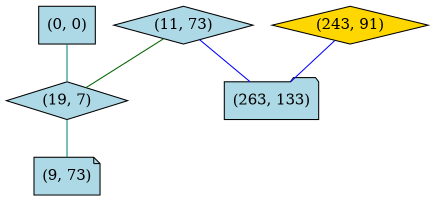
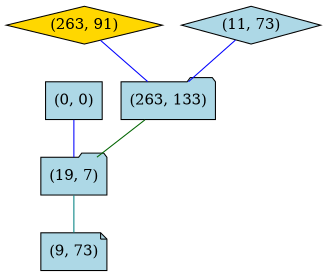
(350, 25) -> (84, 25)
(67, 63) -> (74, 139)
(125, 63) -> (121, 139)
(67, 101) -> (74, 176)
